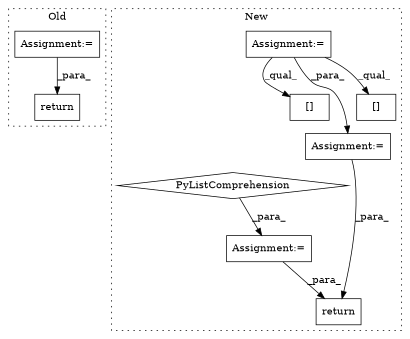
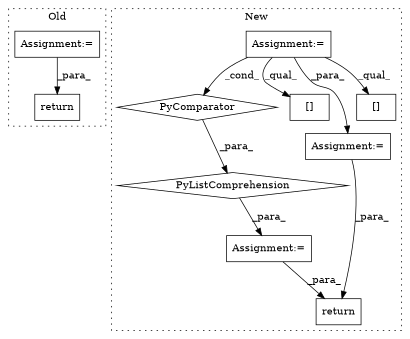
none -> (197, 107)
